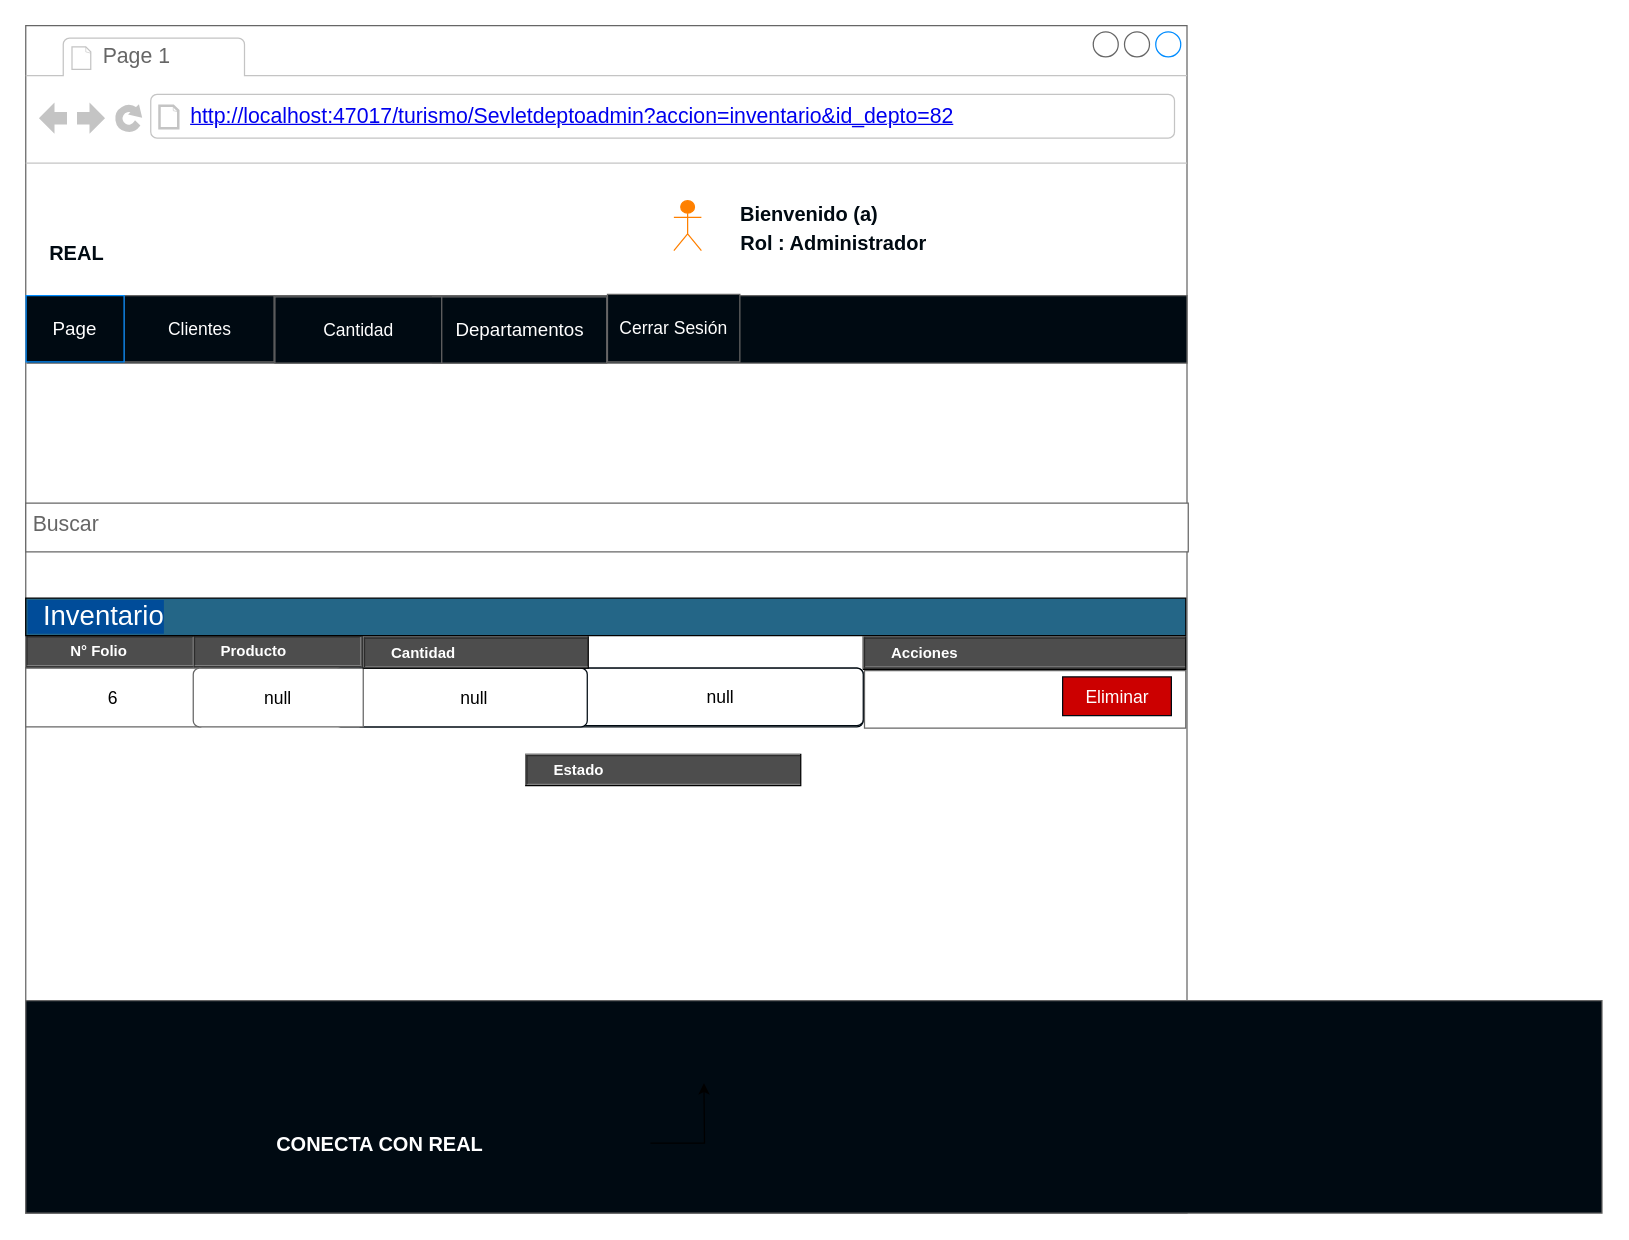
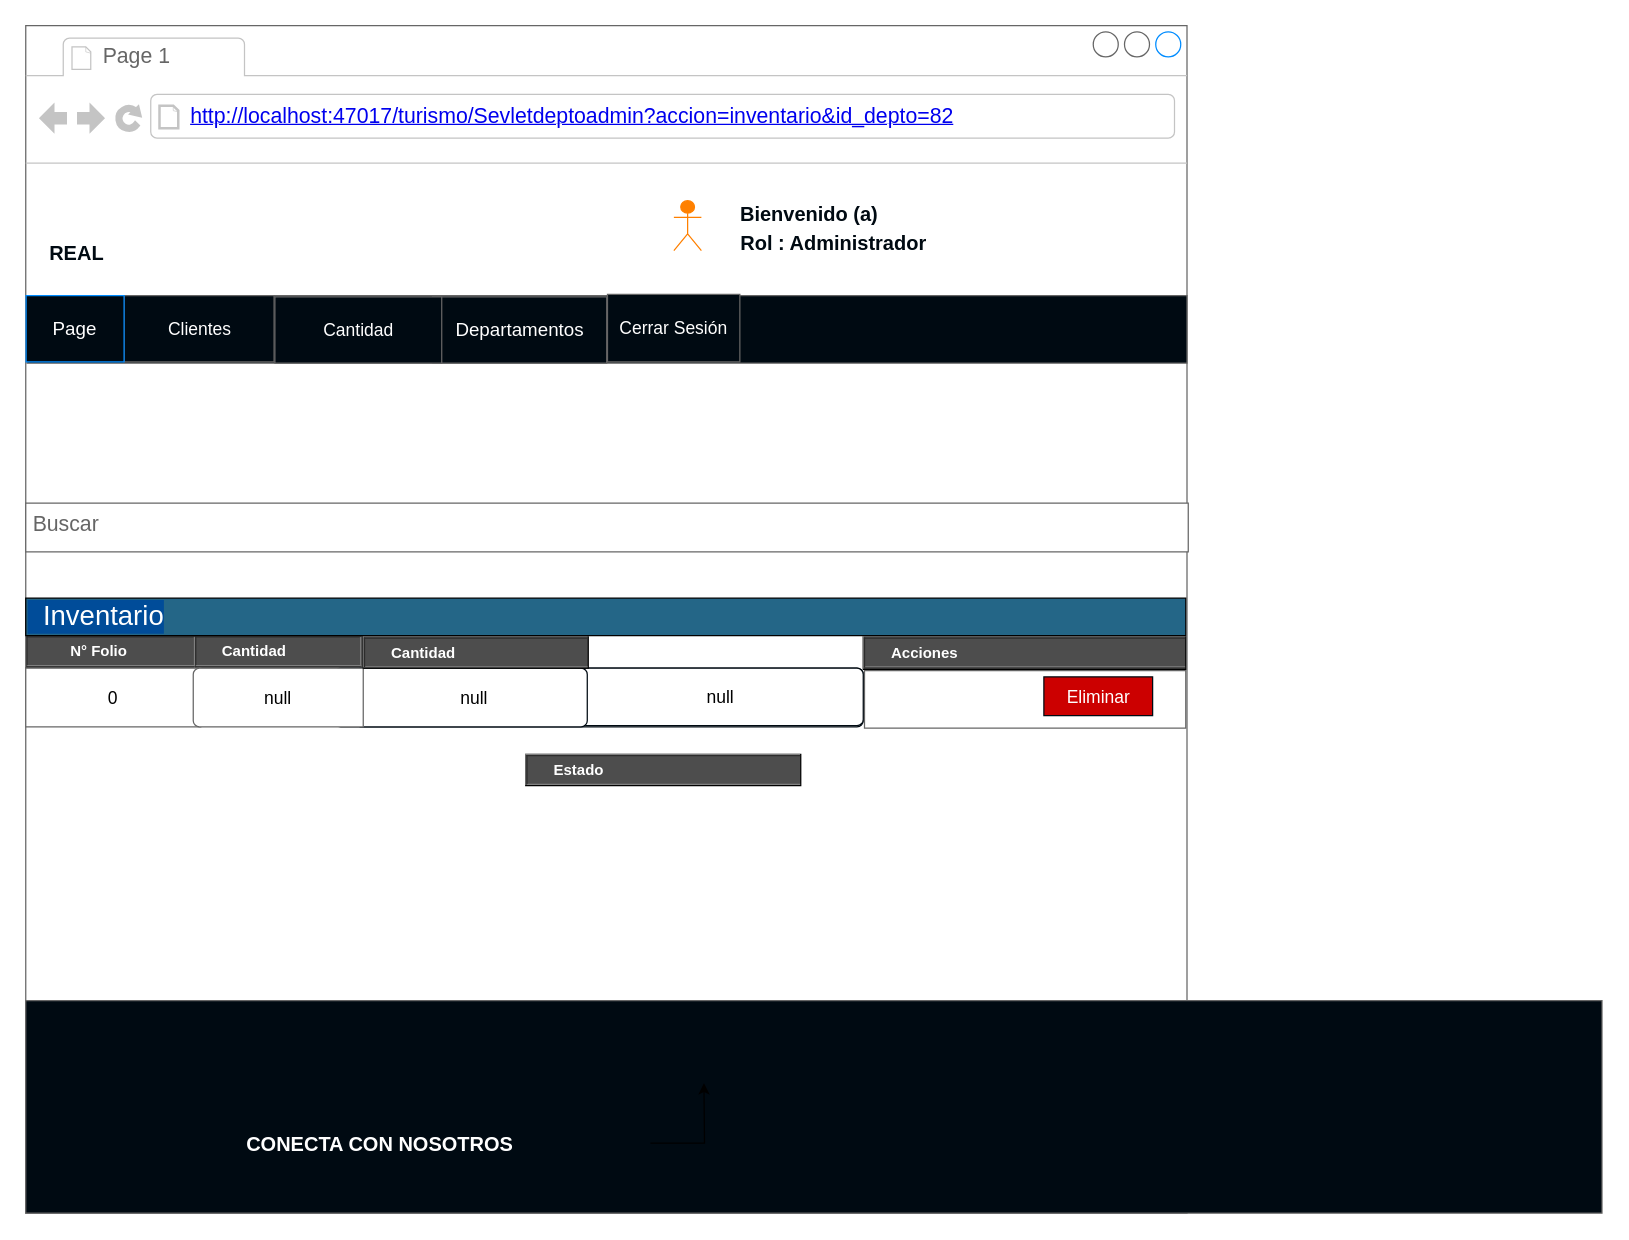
(111, 654) -> (111, 654)
(1117, 696) -> (1098, 696)
(113, 698) -> (113, 698)
(380, 1143) -> (380, 1143)
